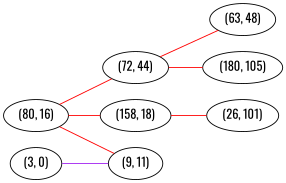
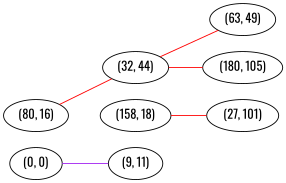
(243, 20) -> (243, 20)
(136, 68) -> (136, 68)
(84, 116) -> none
(243, 116) -> (243, 116)
(87, 140) -> none
(36, 164) -> (36, 164)
